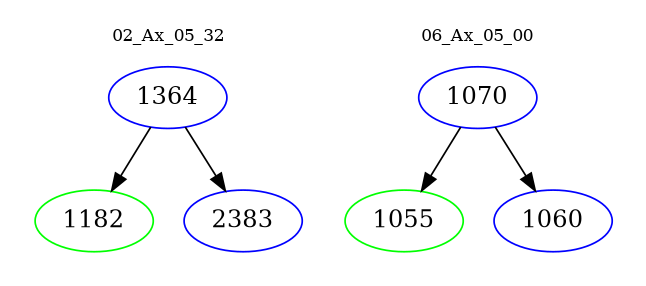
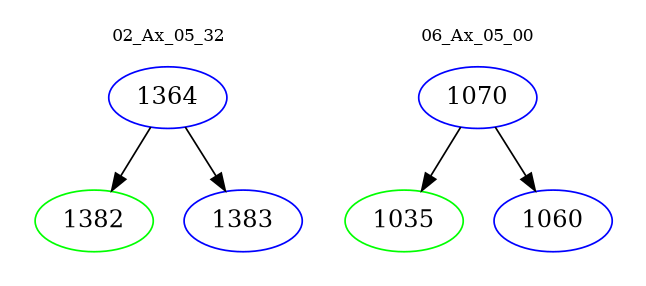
(94, 221) -> (94, 221)
(243, 221) -> (243, 221)
(404, 221) -> (404, 221)
